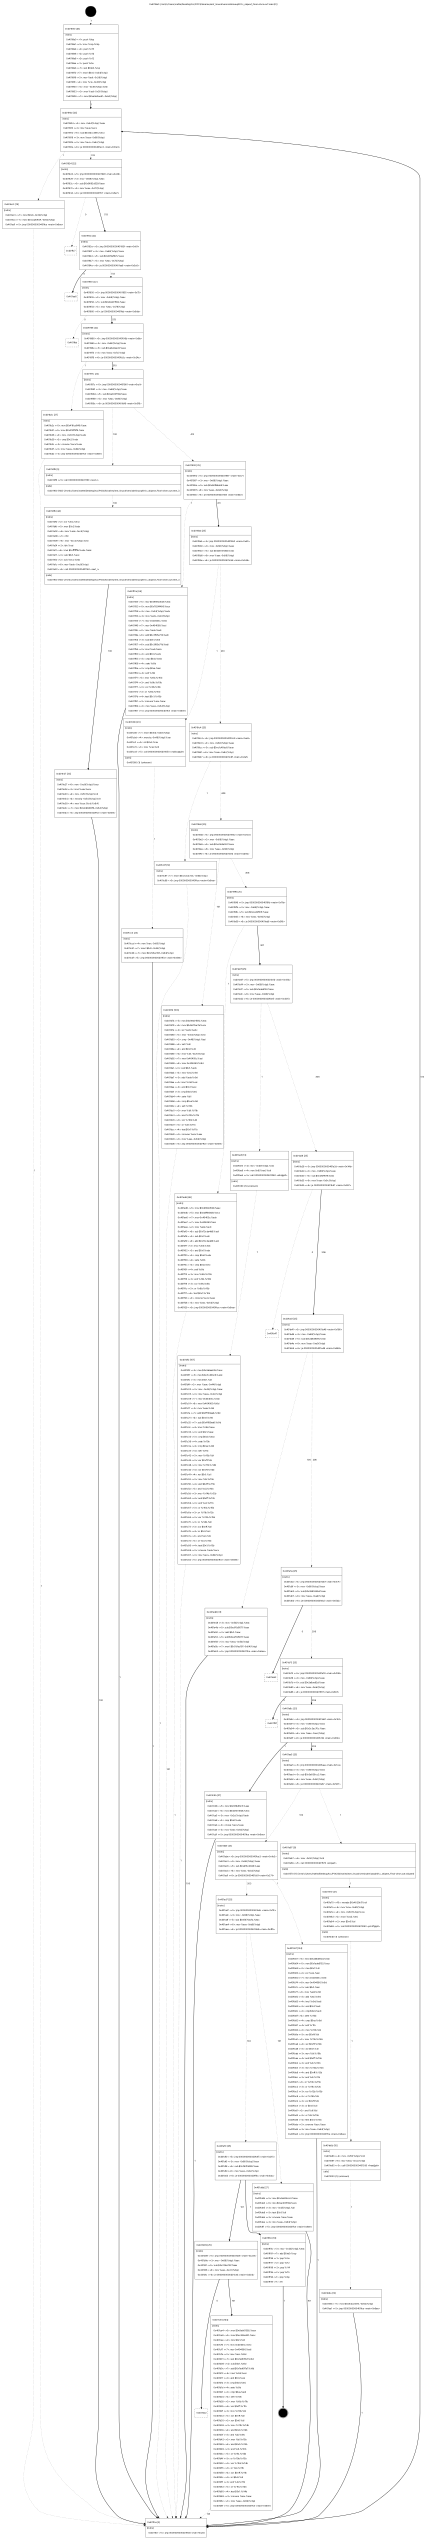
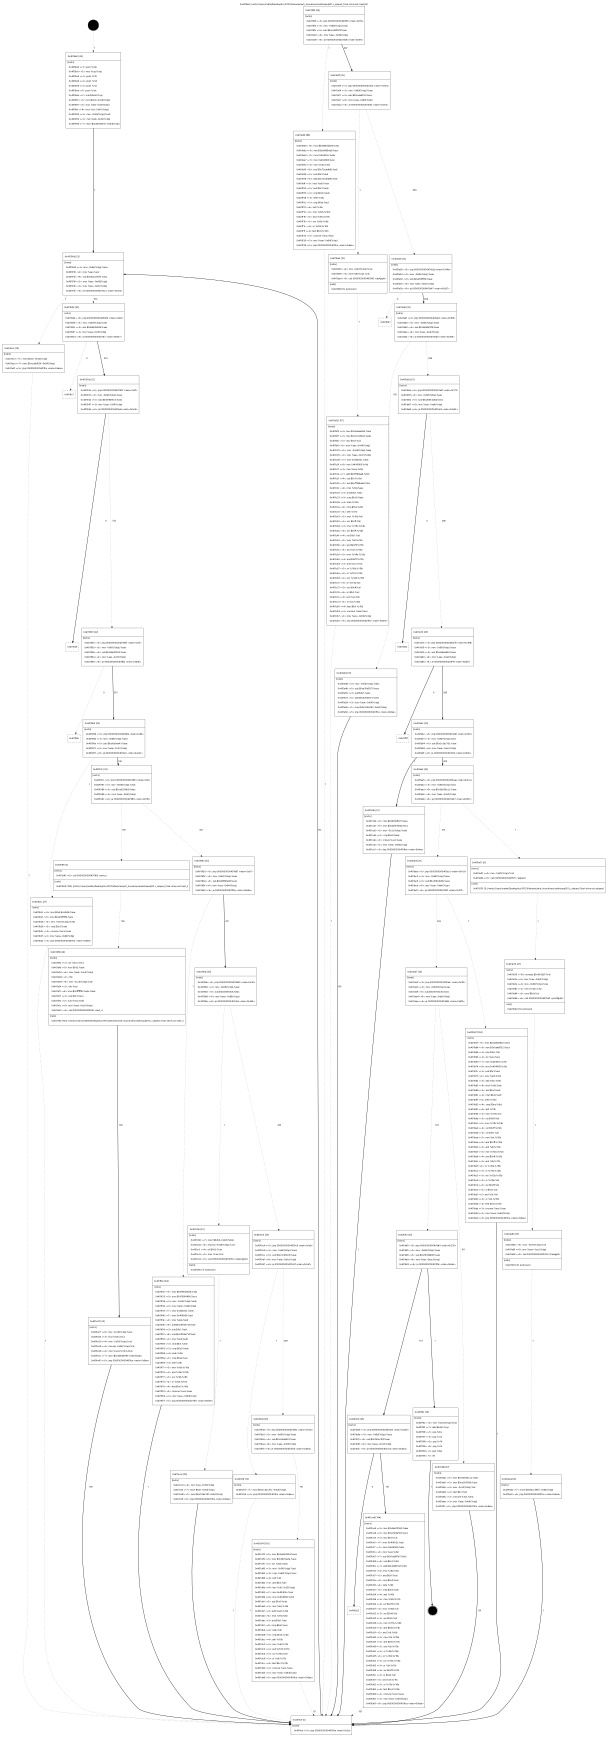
(238, 872) -> none
